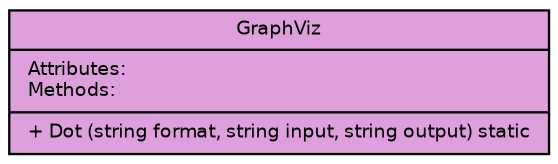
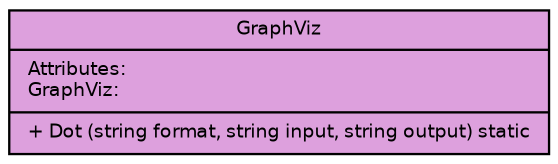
(73, 90) -> (74, 90)
